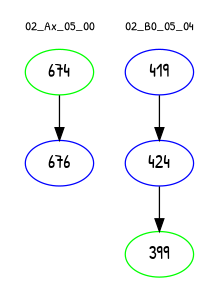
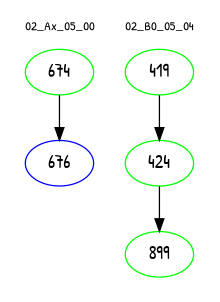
(159, 72) -> (159, 72)
(159, 163) -> (159, 163)
(159, 254) -> (159, 254)
